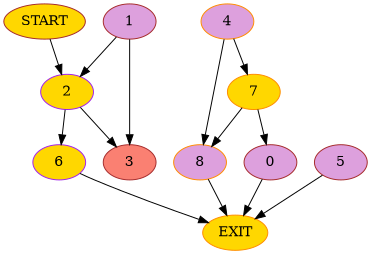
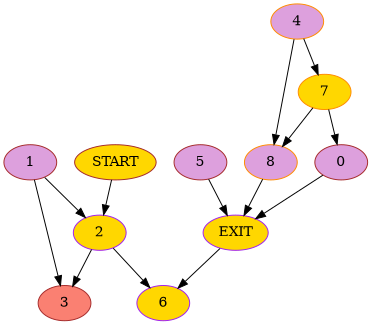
(139, 198) -> (203, 265)
(235, 233) -> (236, 233)
